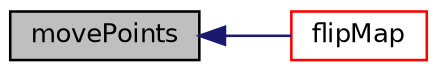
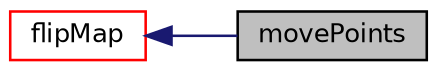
(258, 36) -> (205, 36)
